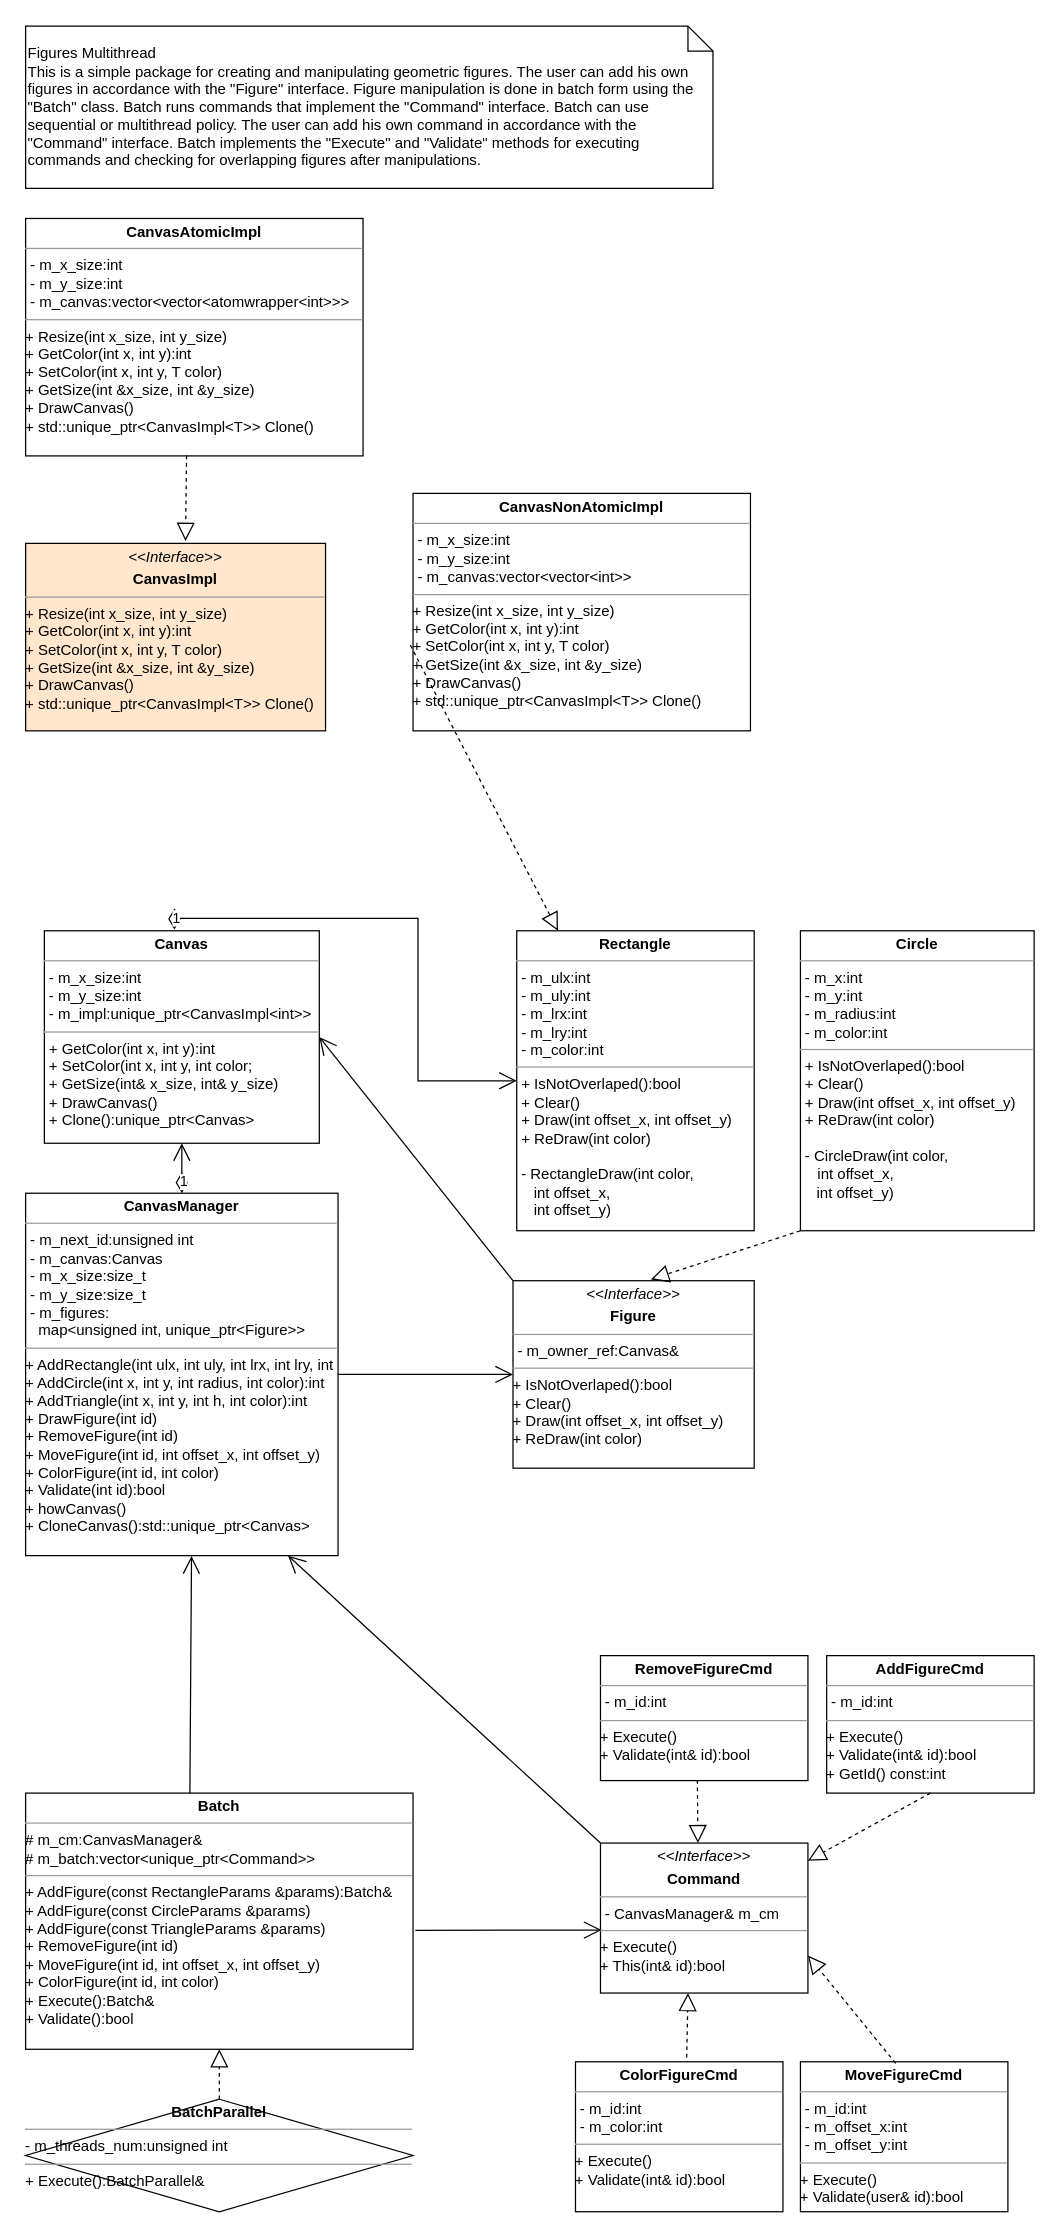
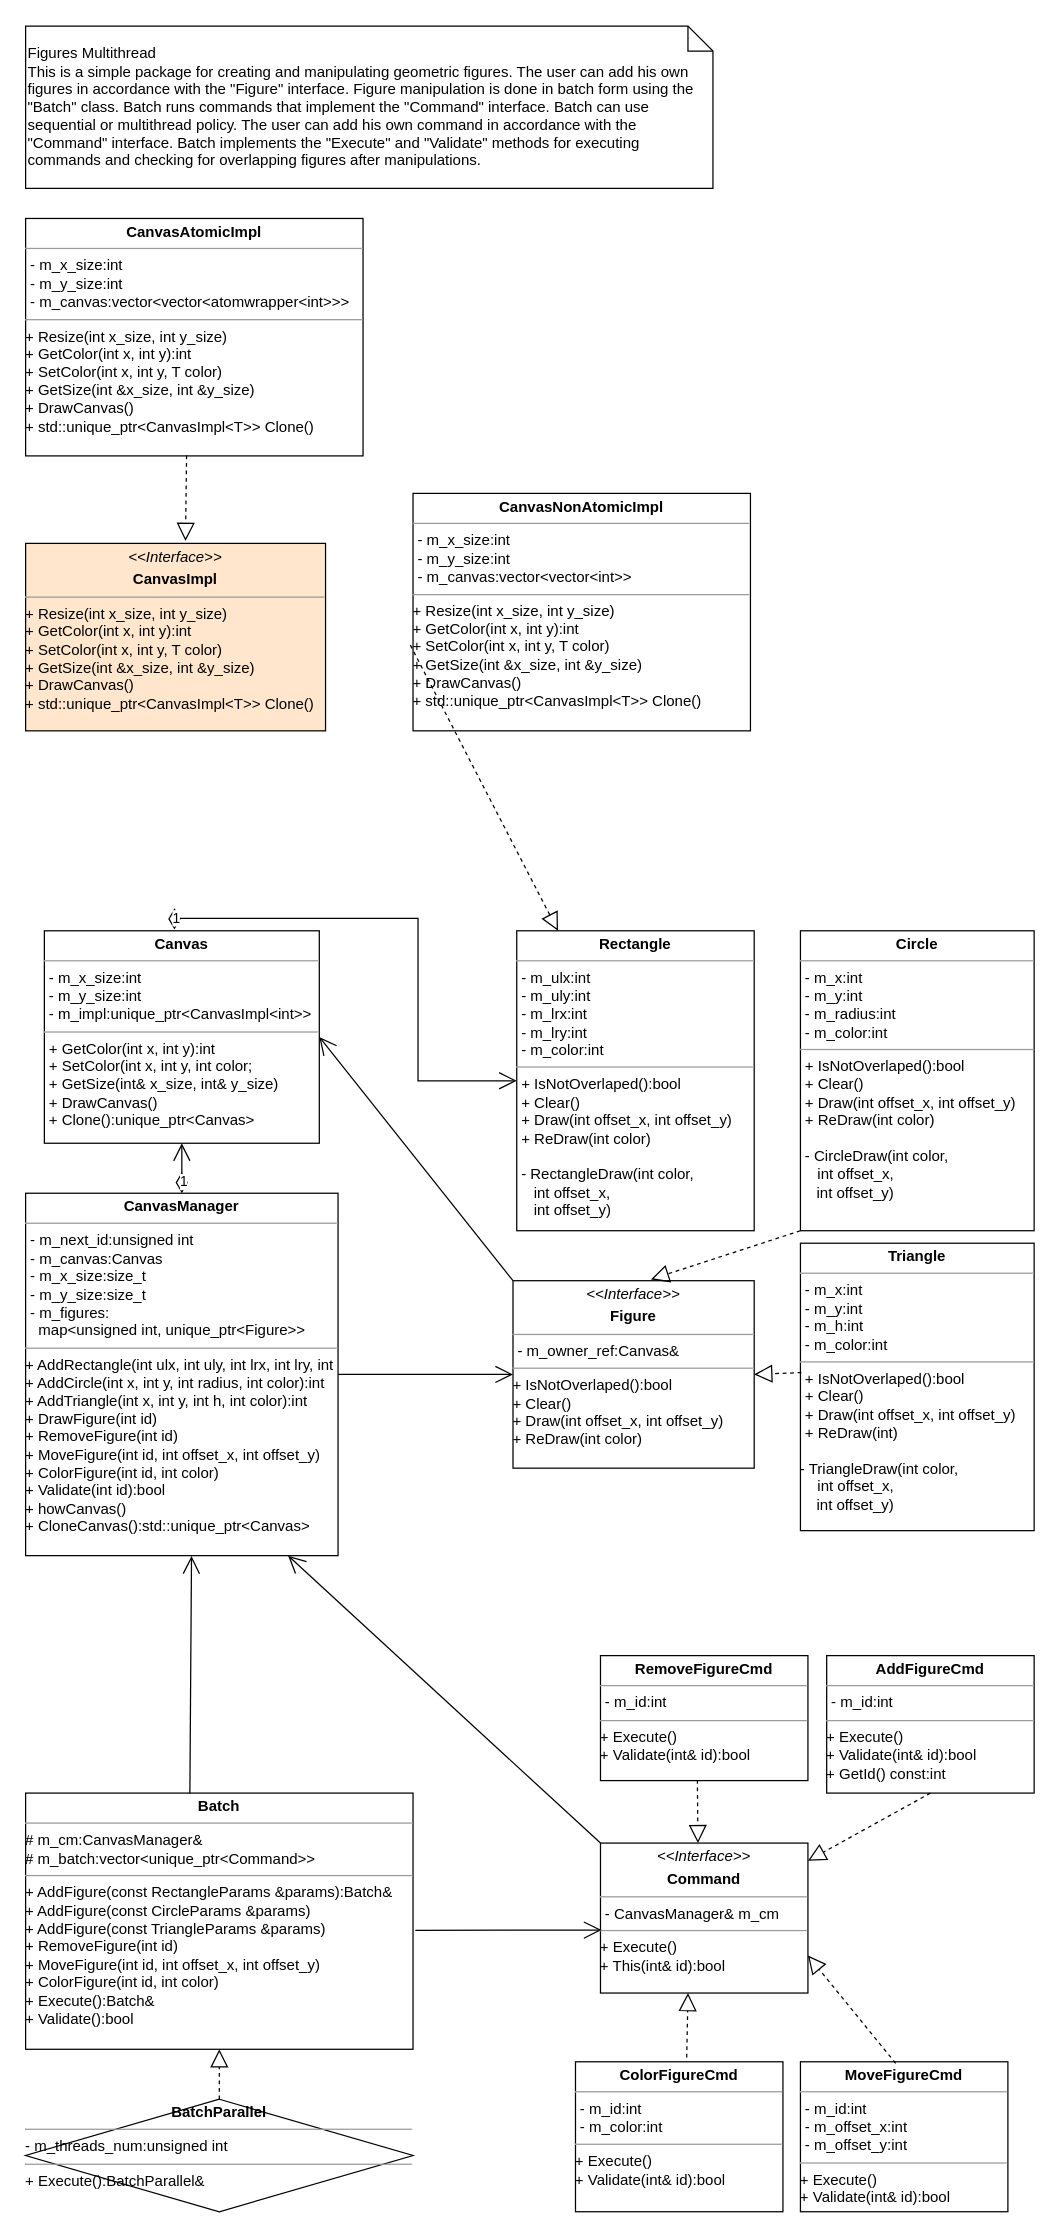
none -> (787, 1373)
none -> (918, 1387)
(892, 2116) -> (886, 2116)
